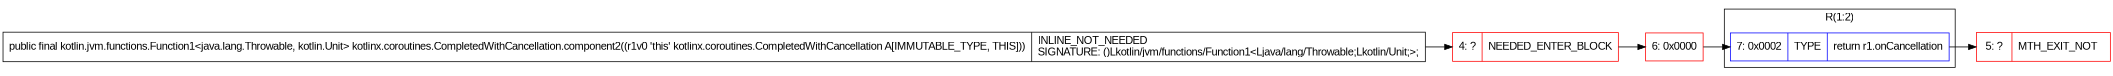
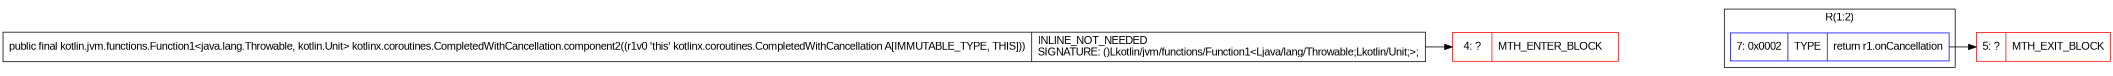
(1550, 47) -> (1550, 47)
(1674, 47) -> none
(2058, 47) -> (2058, 47)
